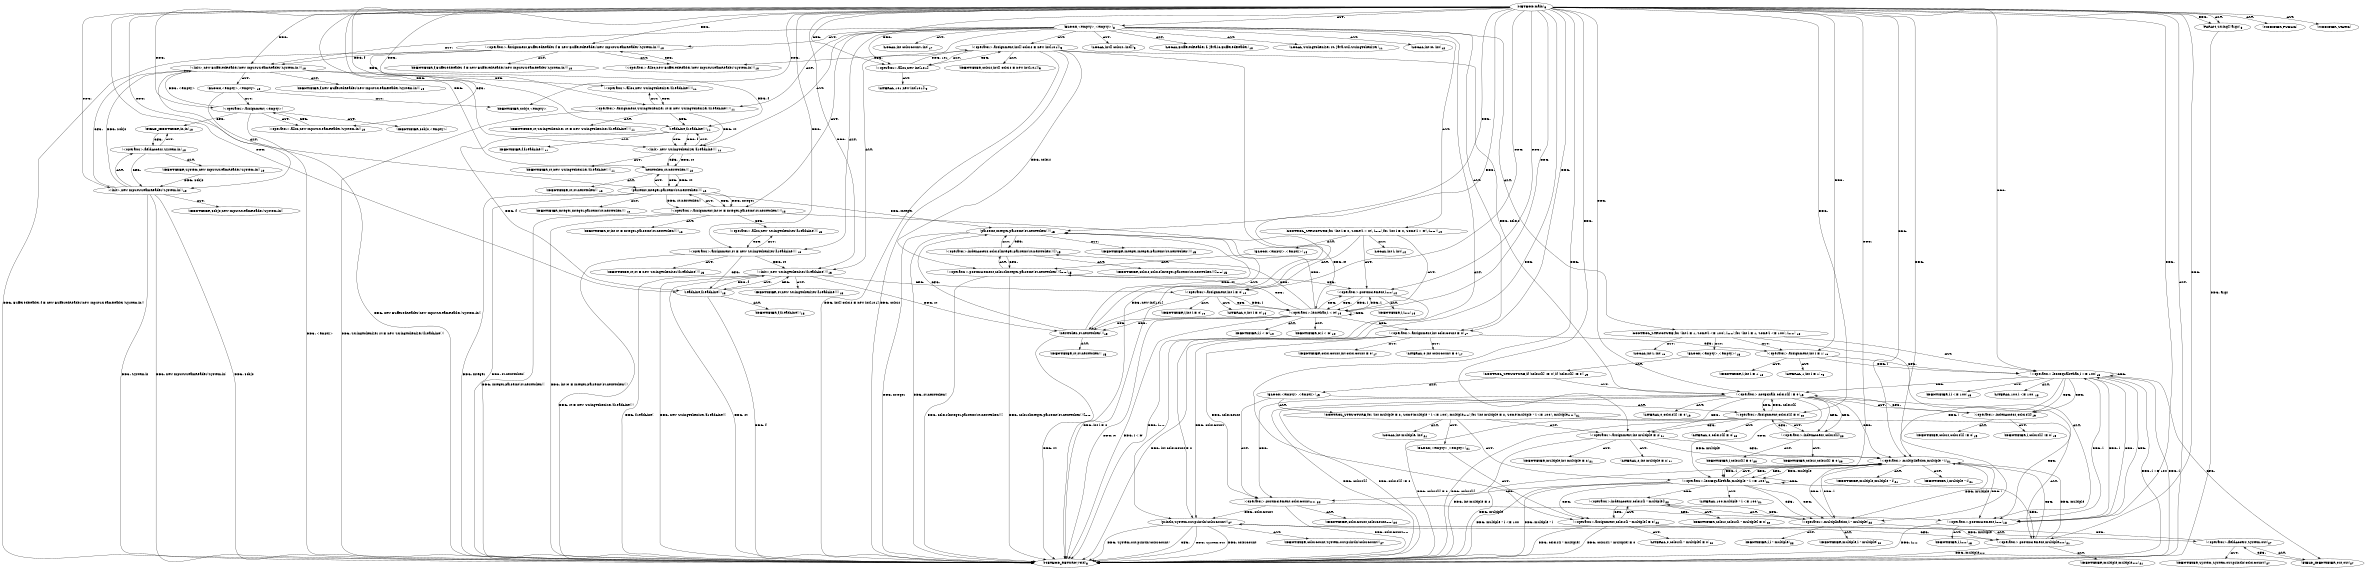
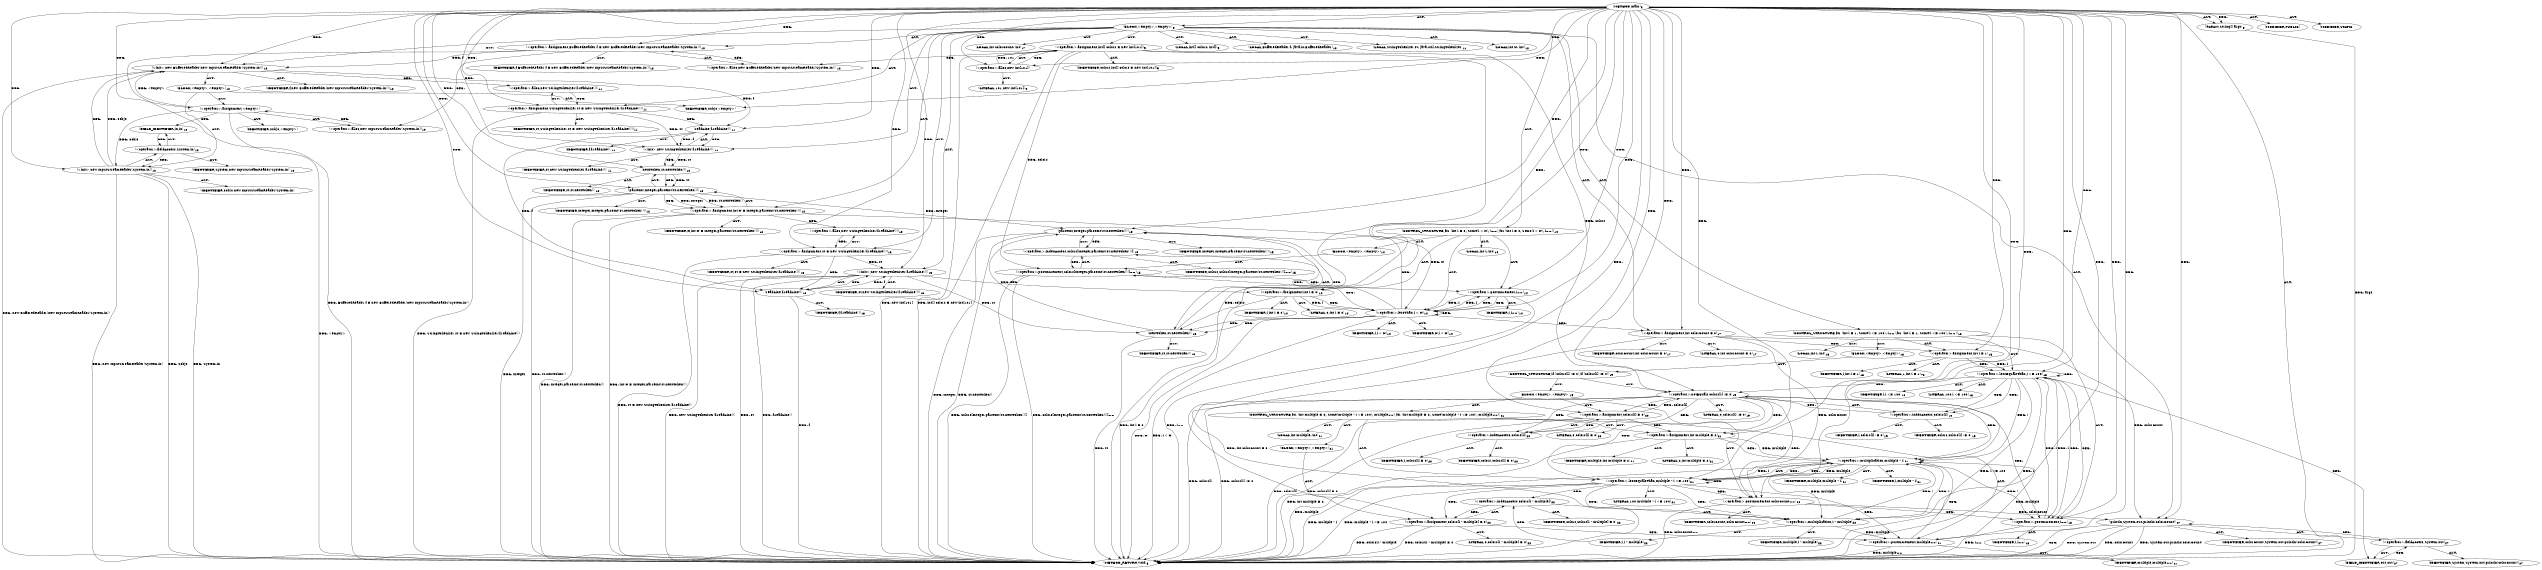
none -> (2024, 177)
(181, 180) -> (139, 119)
(1736, 507) -> (1543, 537)
